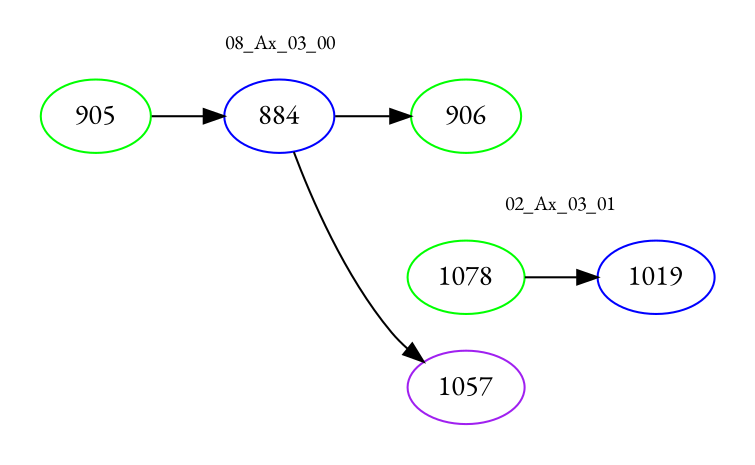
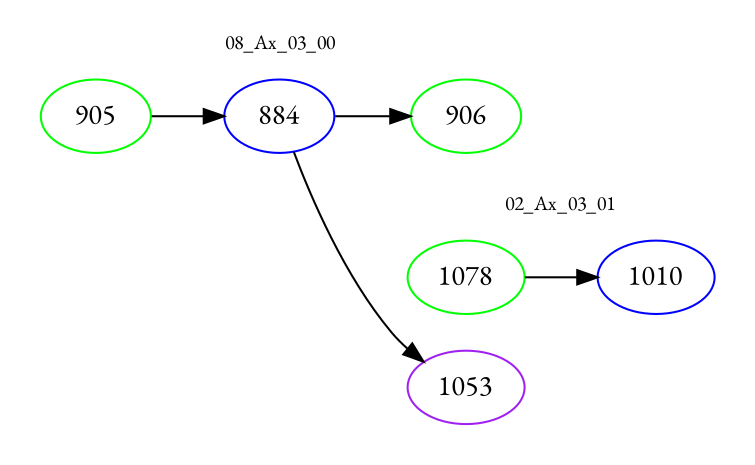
(656, 277) -> (656, 277)
(466, 387) -> (466, 387)
